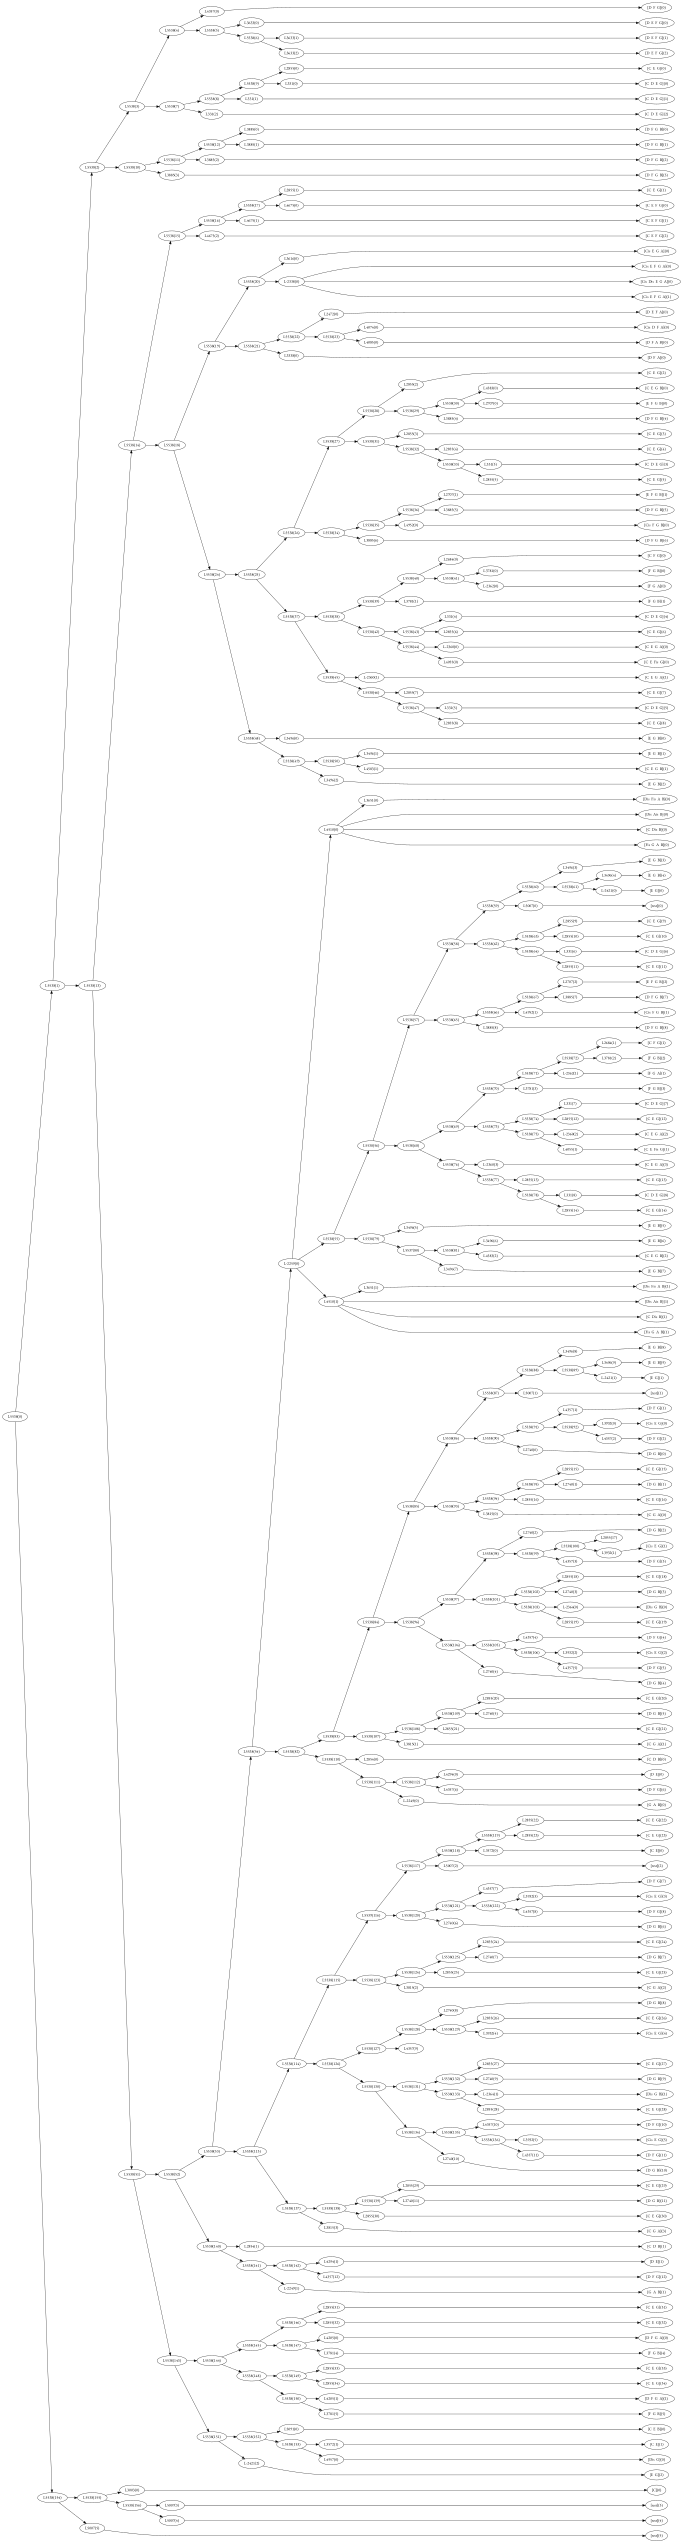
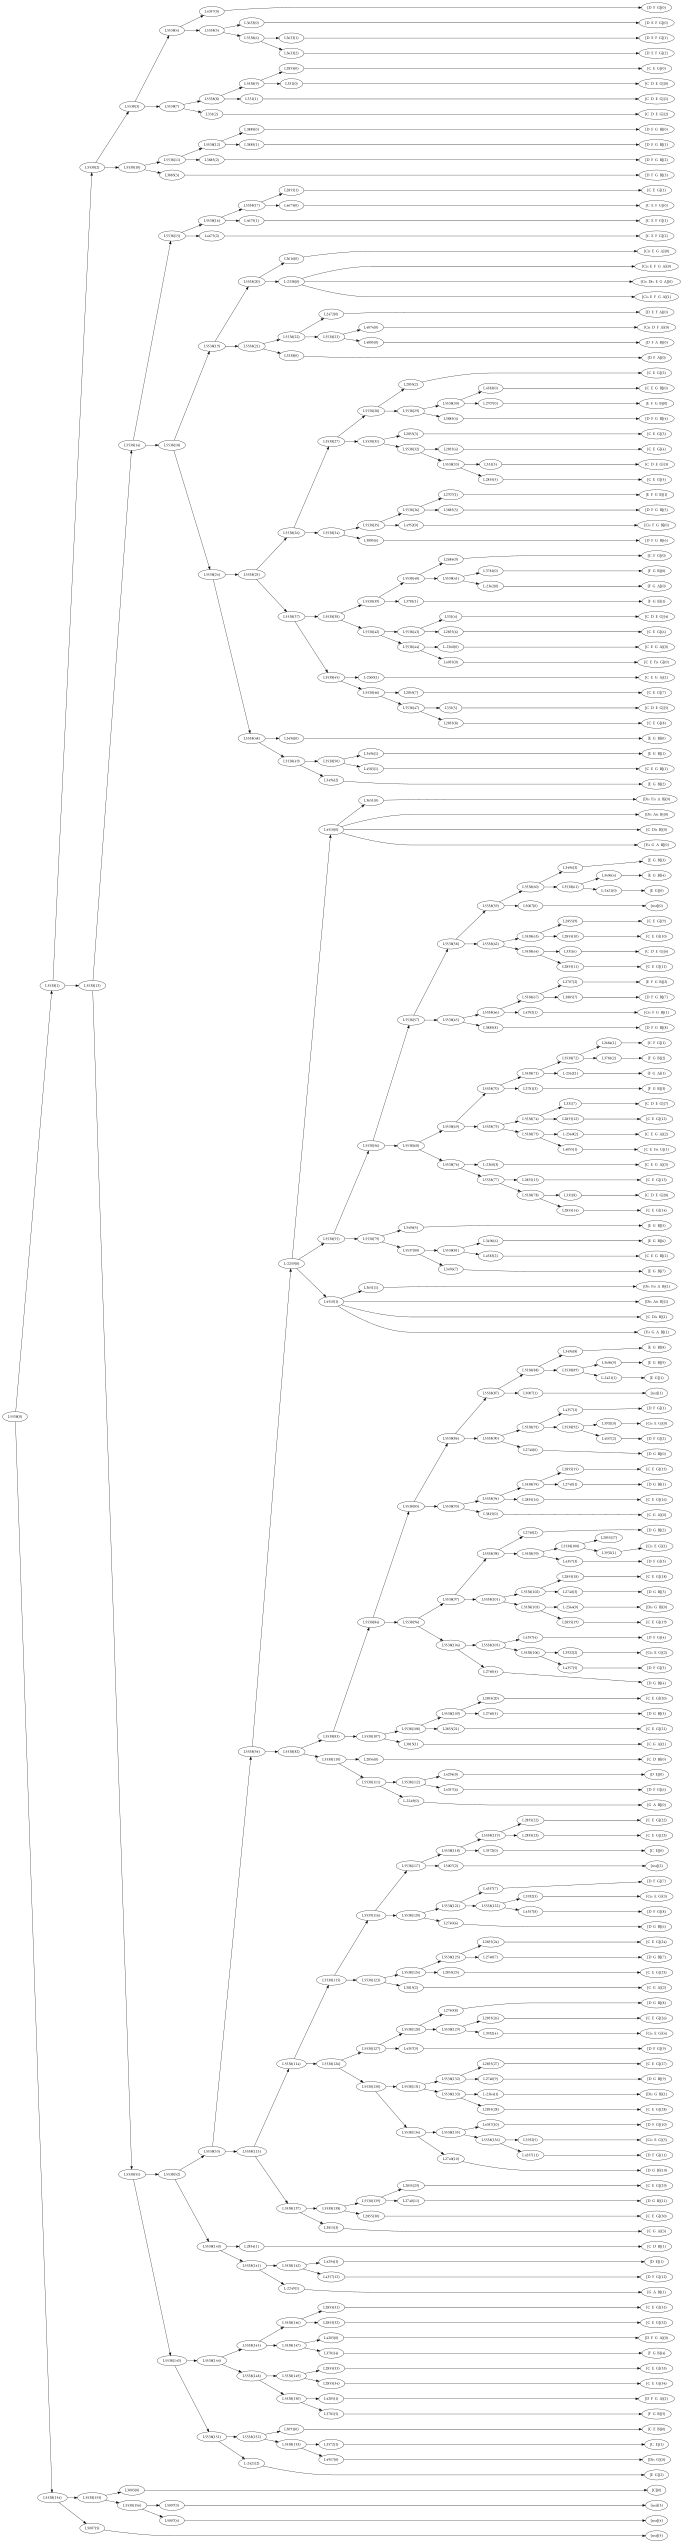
none -> (657, 2049)
